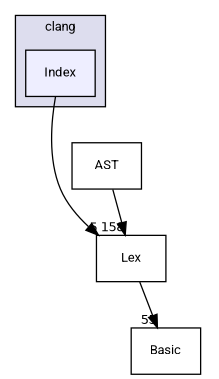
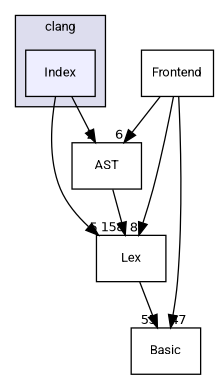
none -> (177, 73)
none -> (81, 115)
